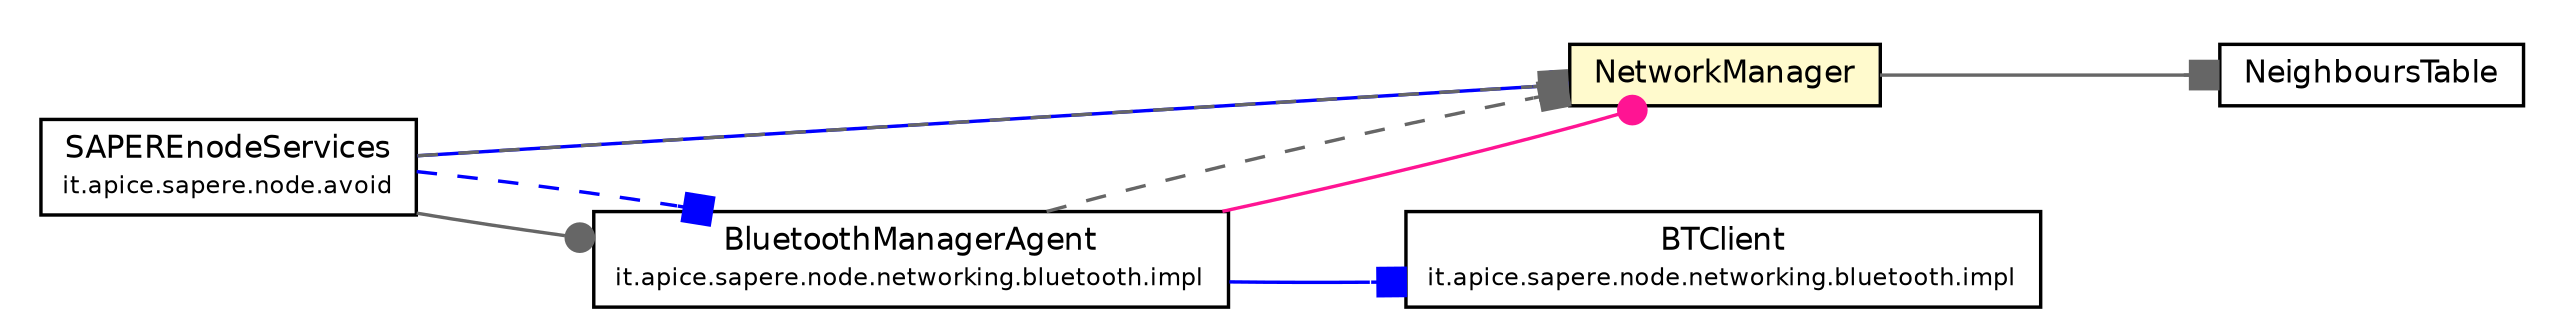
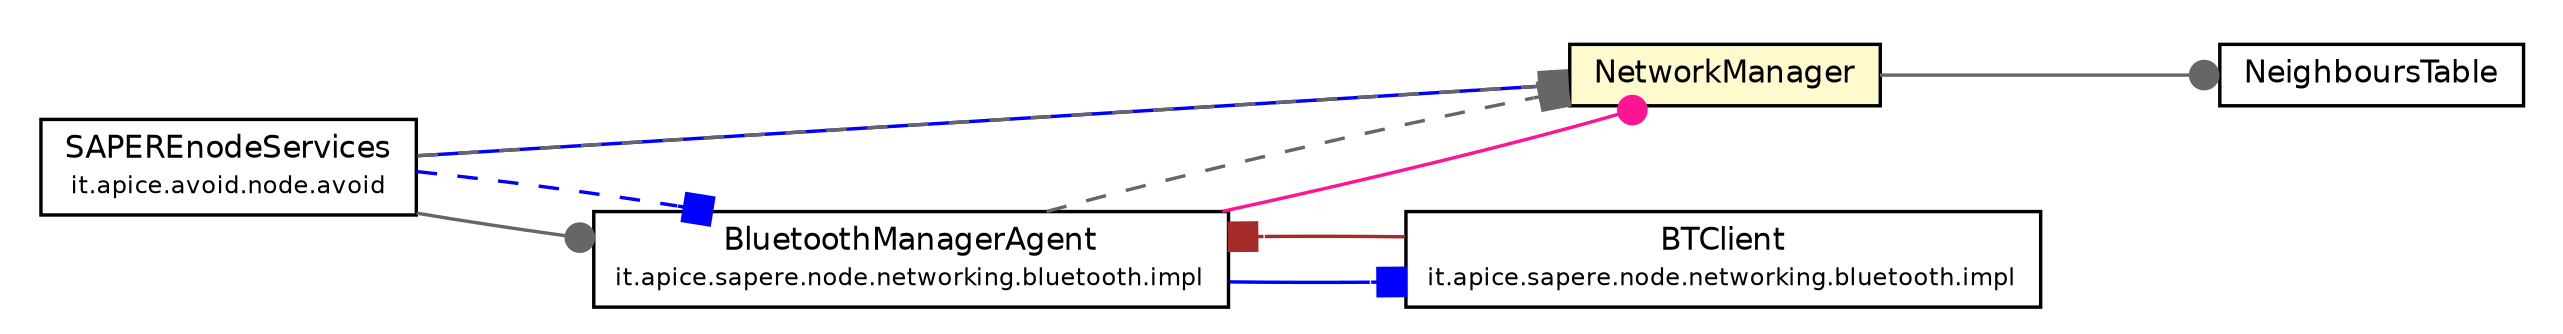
(2035, 75) -> (2035, 75)
(229, 186) -> (229, 186)
none -> (1335, 236)
